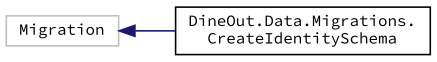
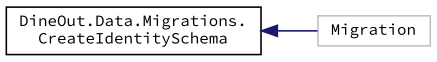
(155, 31) -> (298, 31)
